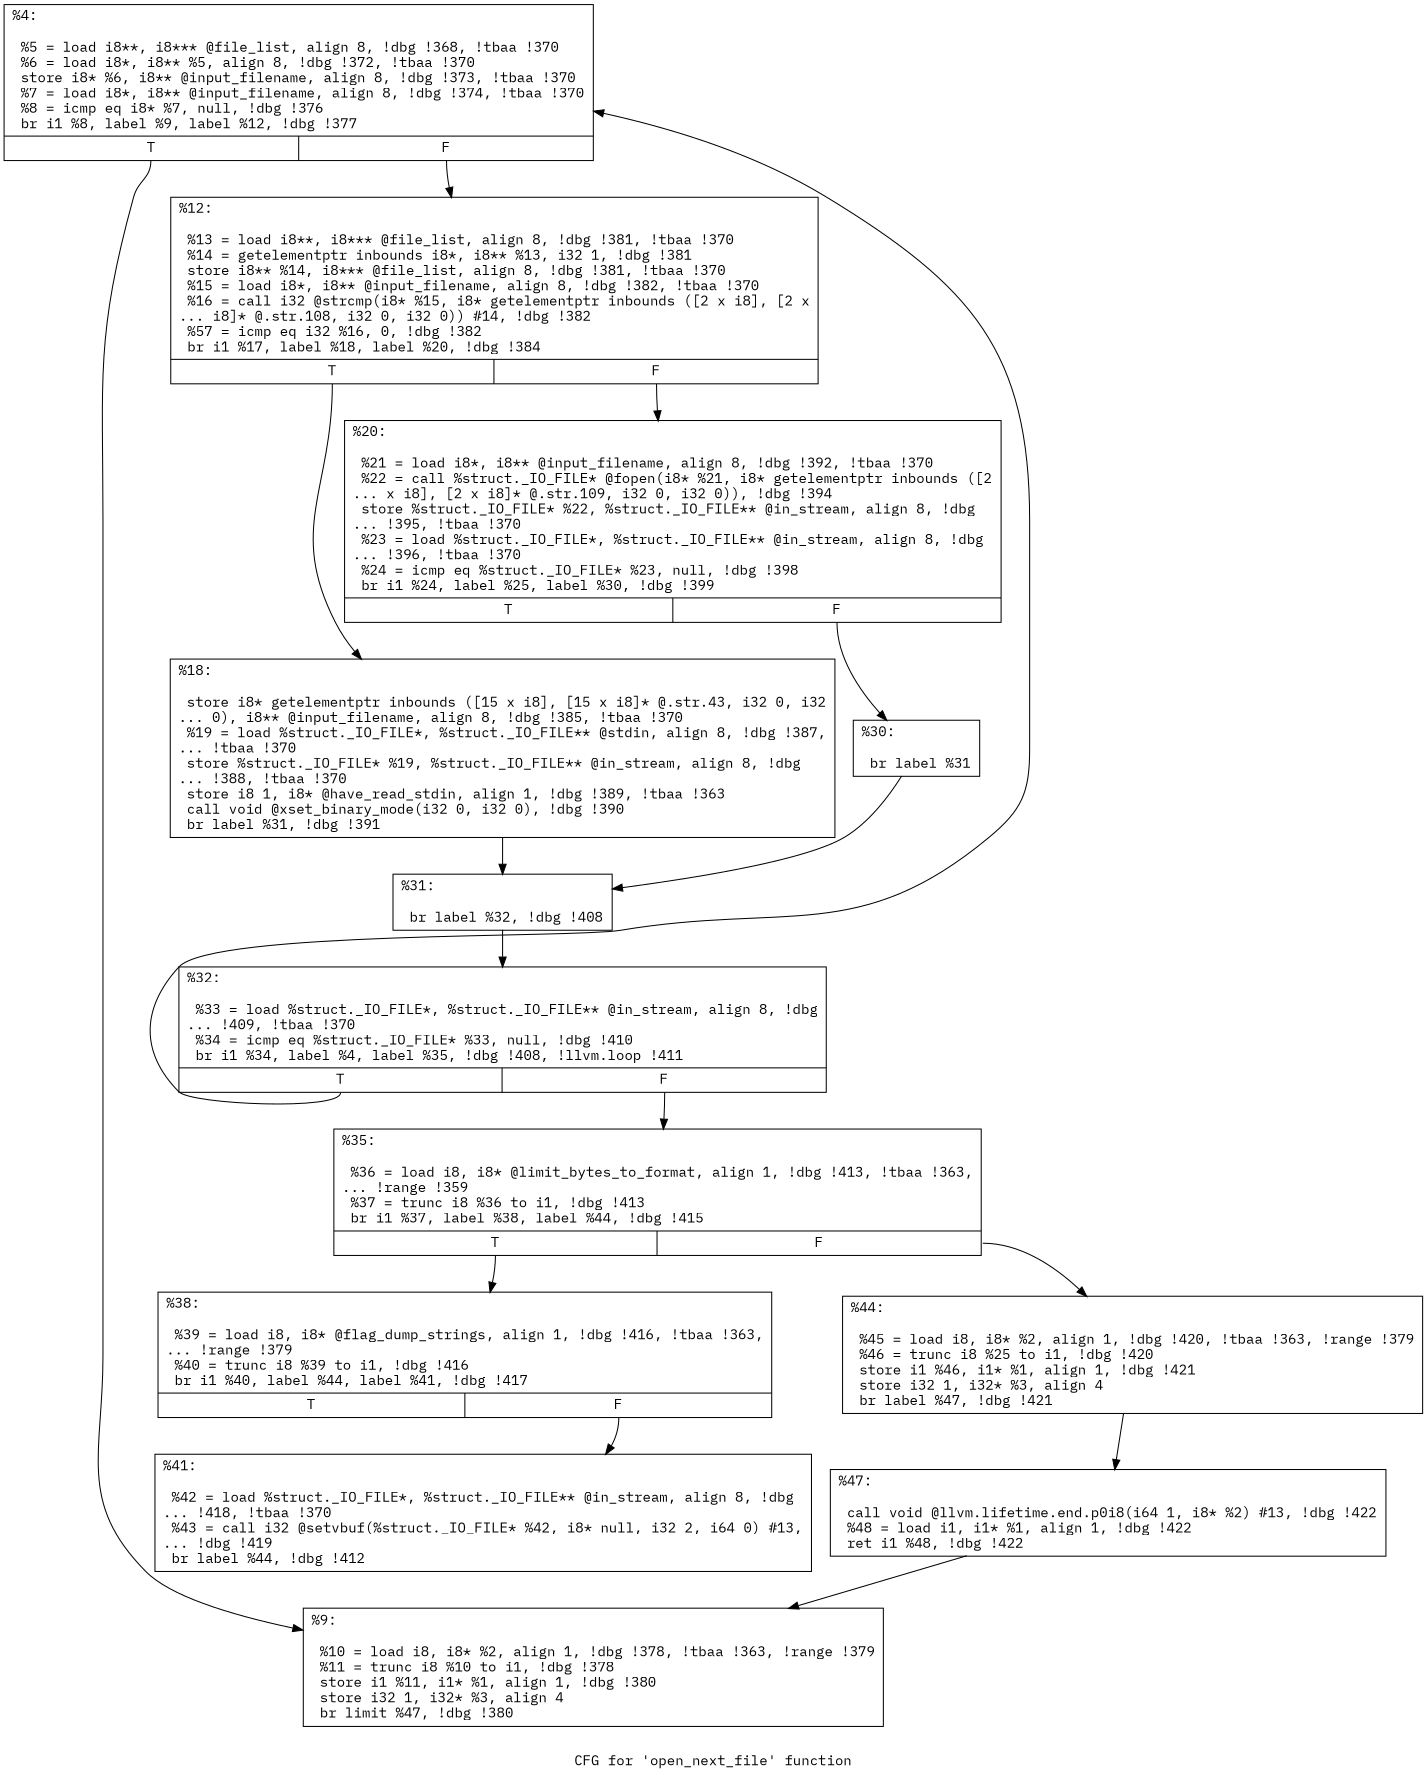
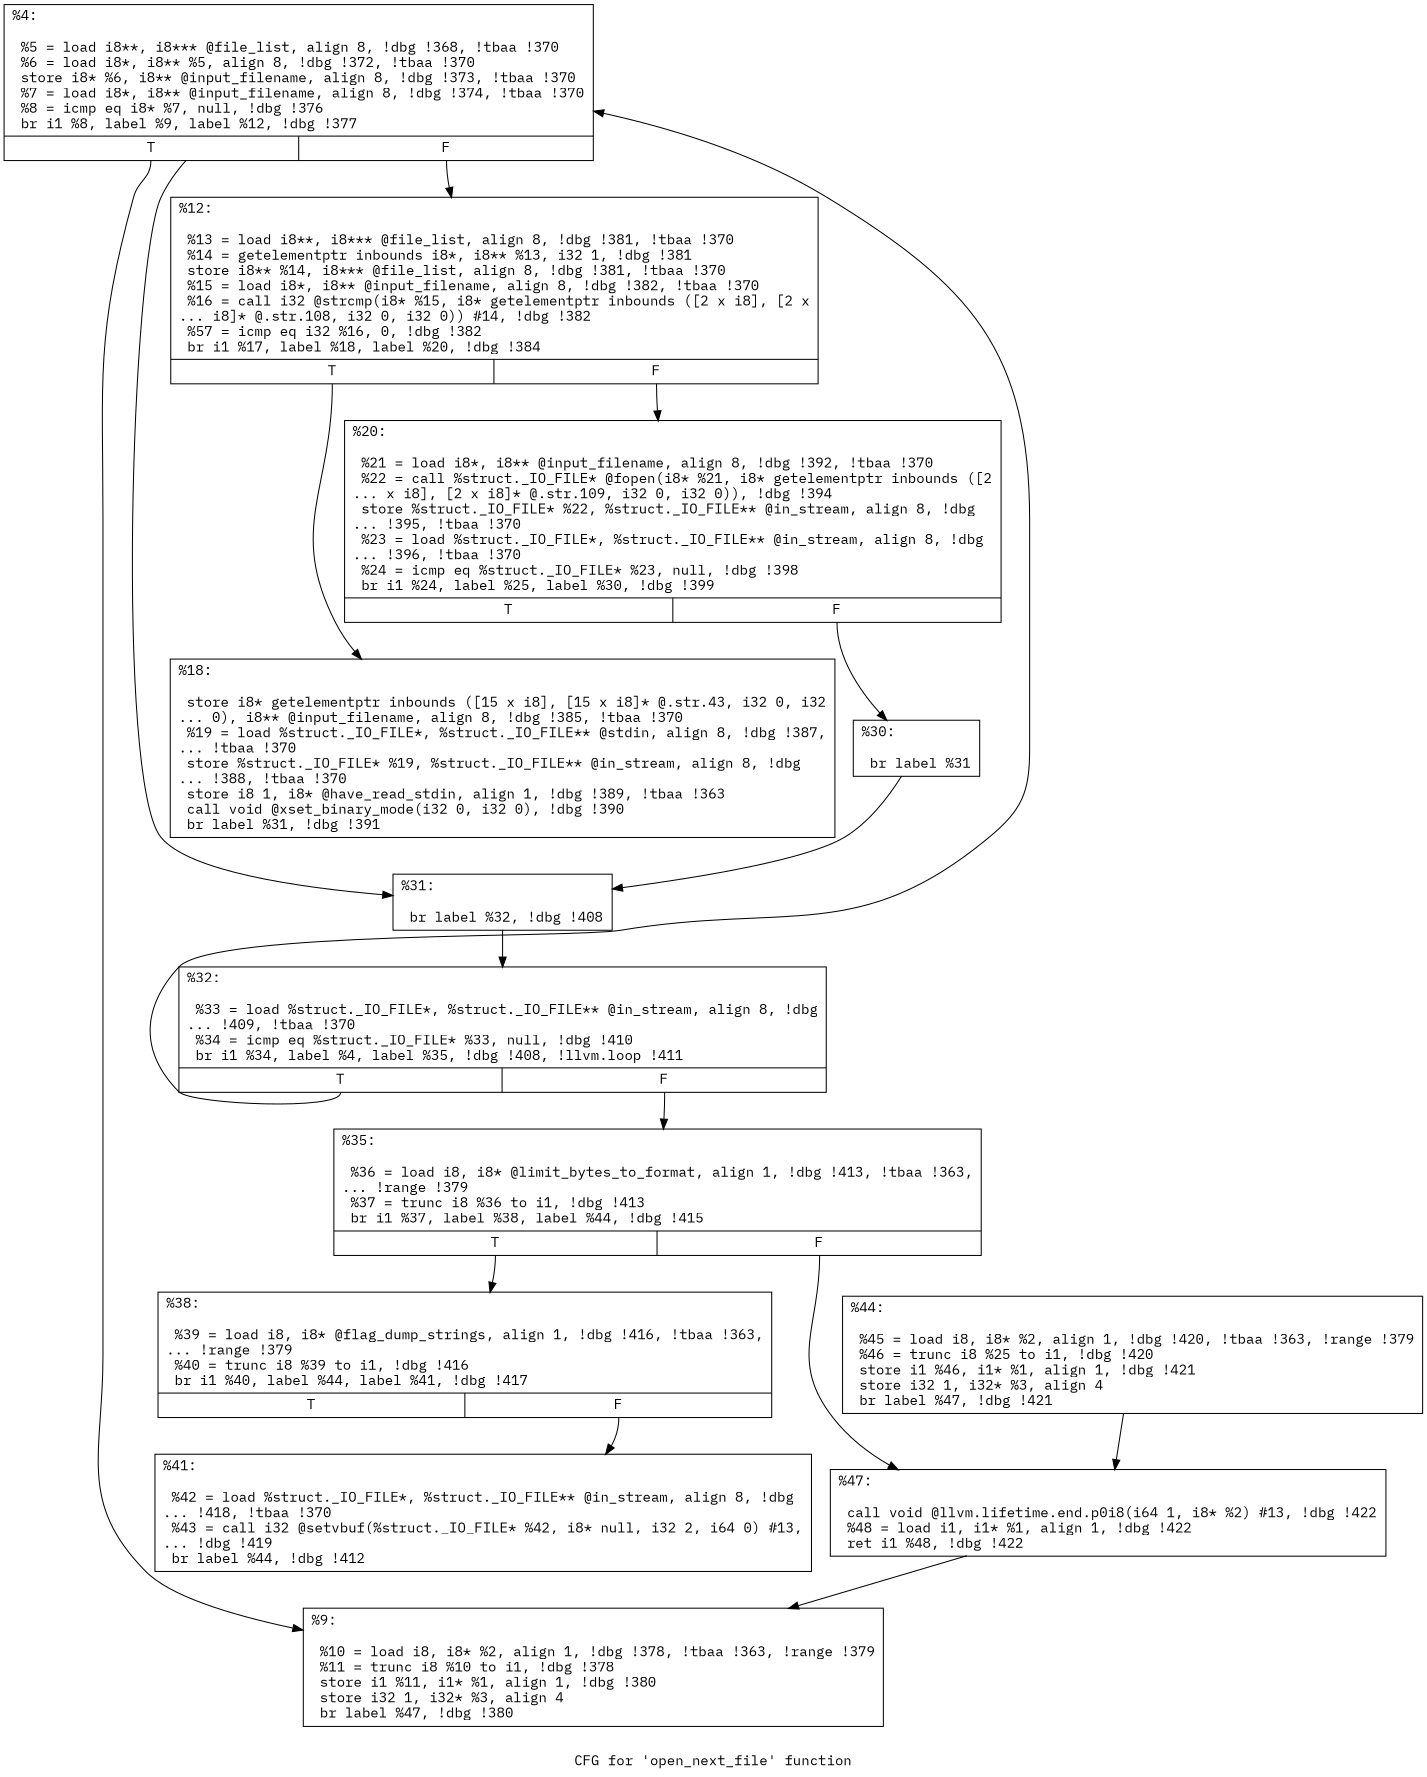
(503, 851) -> (133, 612)
(405, 1188) -> (405, 1188)
(1035, 1257) -> (812, 1376)
(413, 1713) -> (413, 1713)
